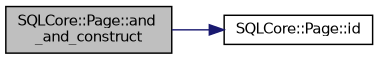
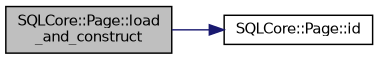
(89, 30) -> (89, 30)
